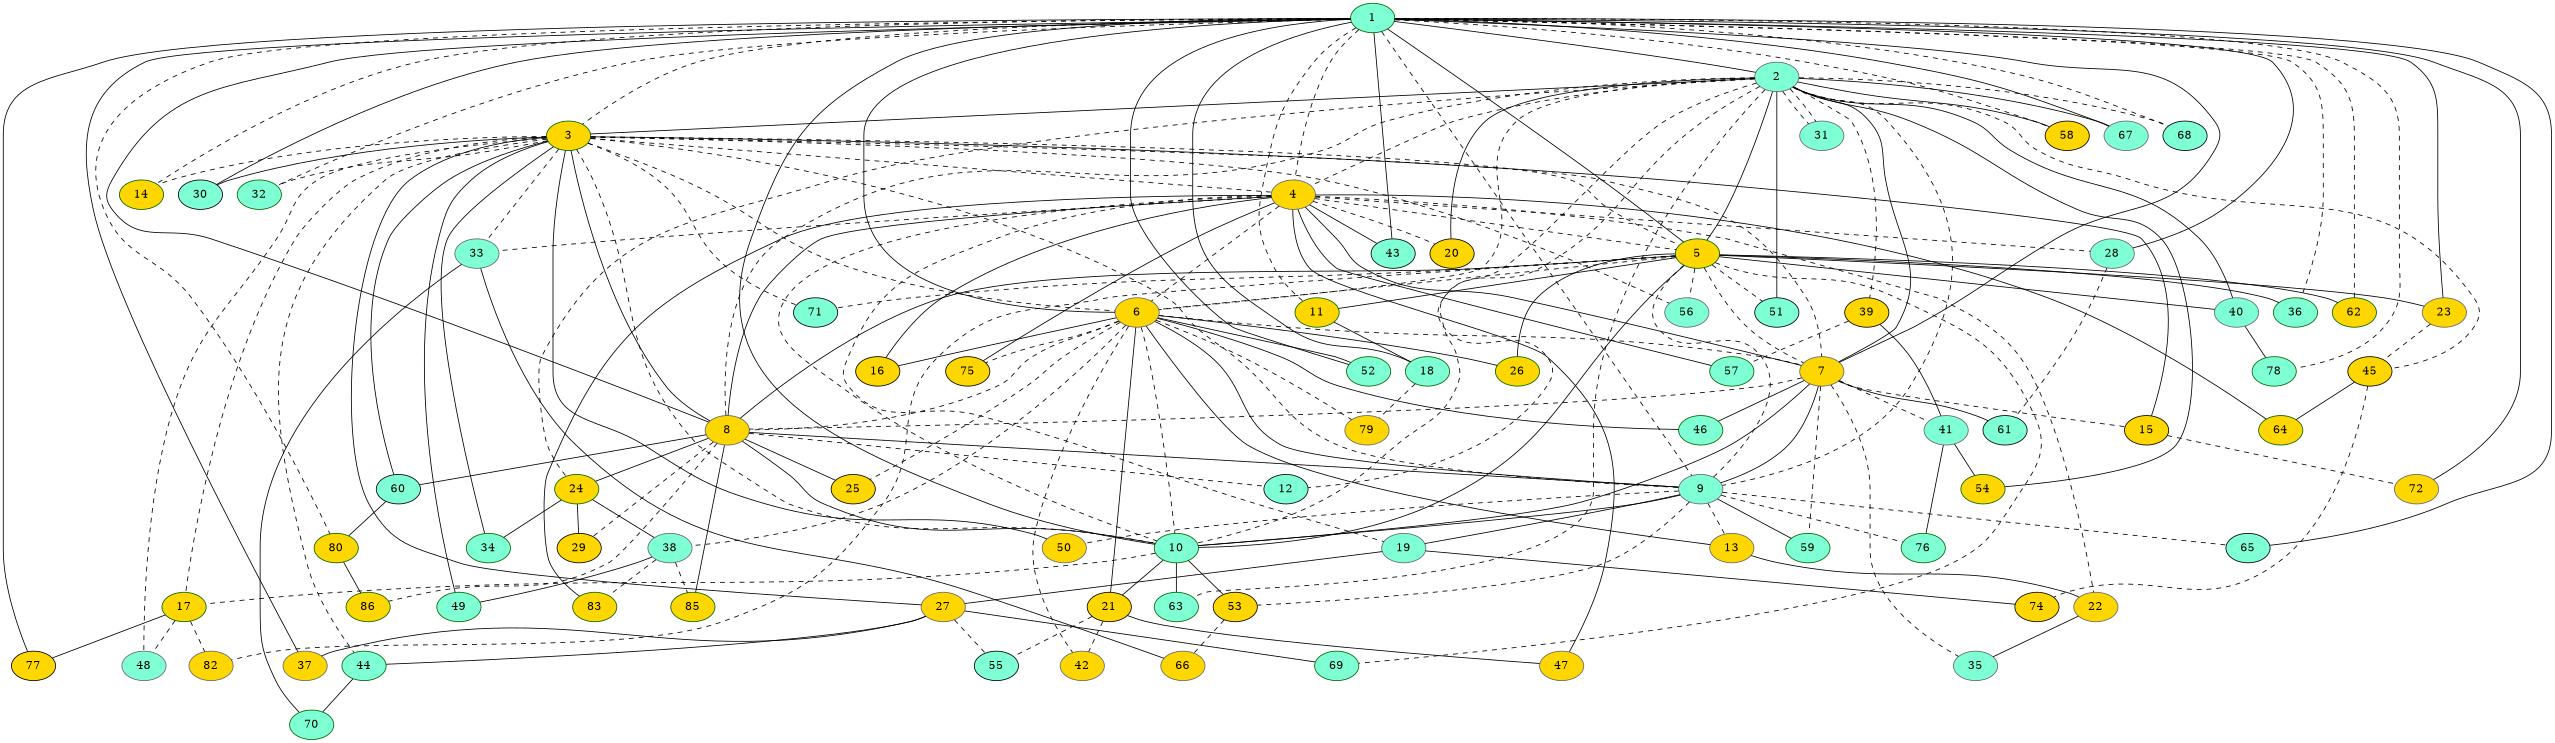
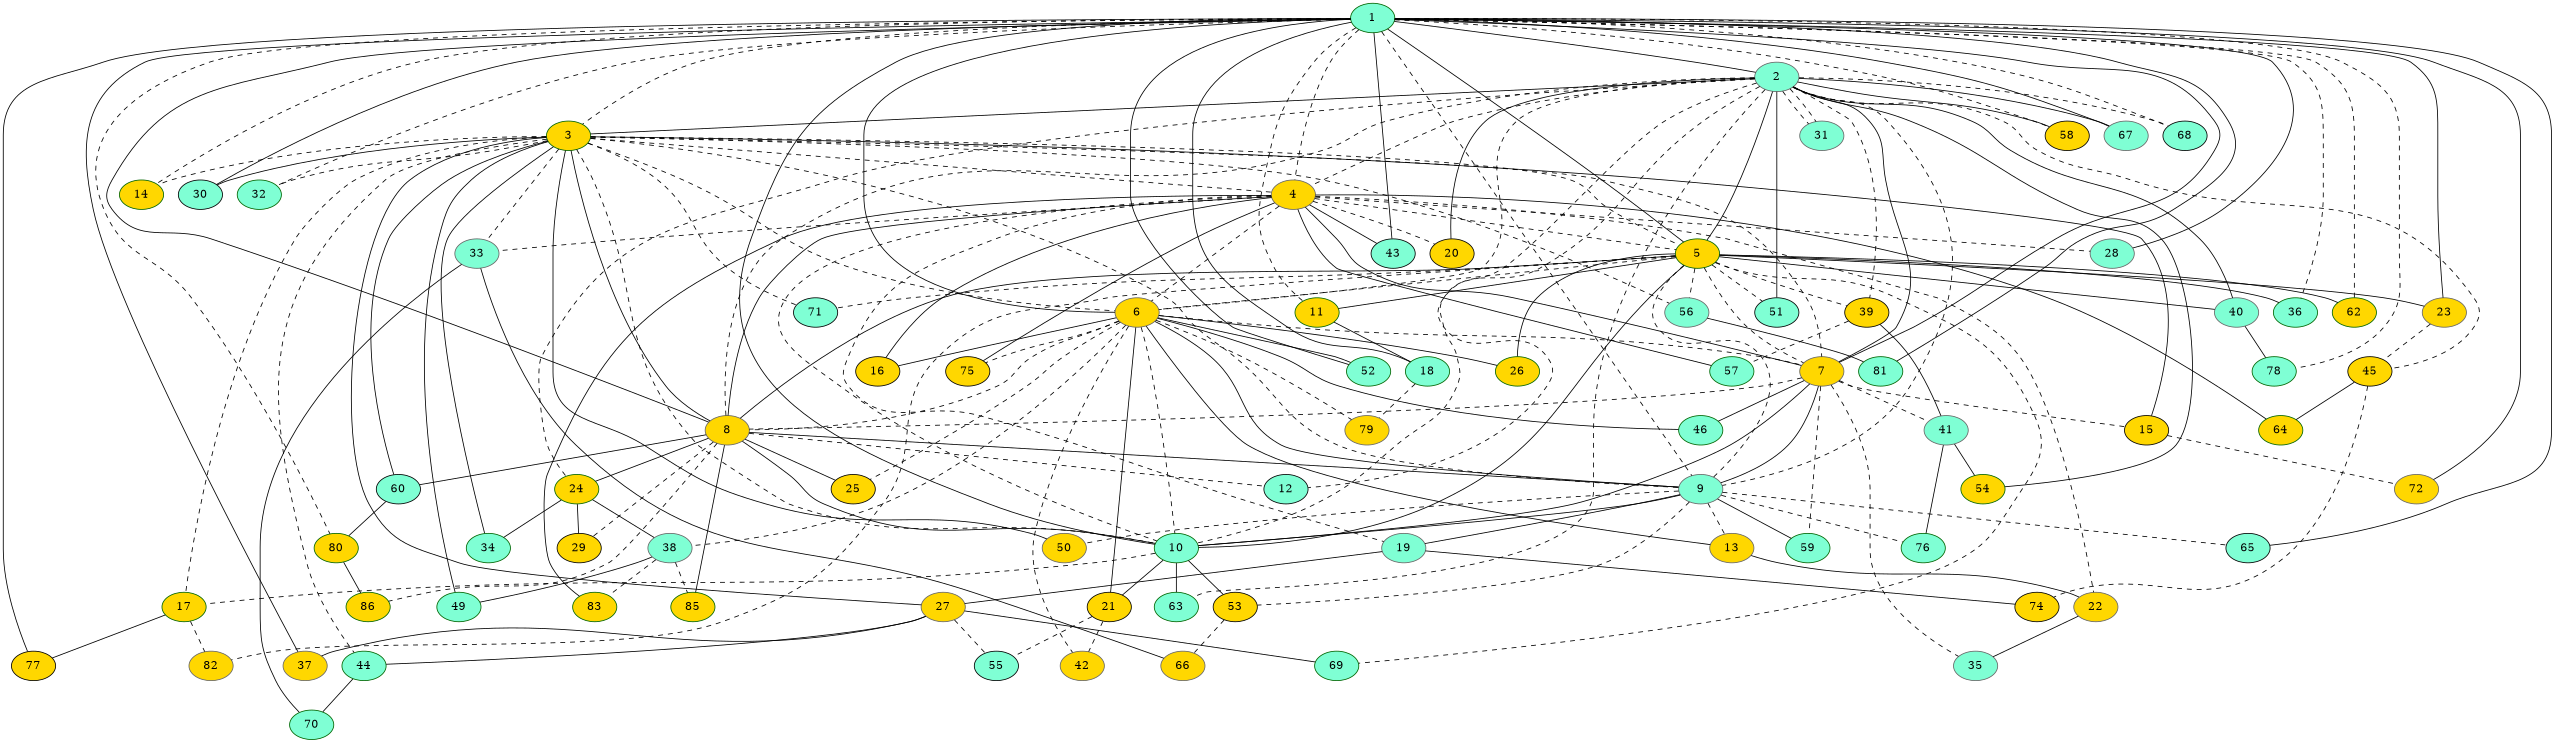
none -> (1784, 286)
none -> (1881, 371)
(2005, 430) -> none
(144, 666) -> none
(1562, 666) -> none
